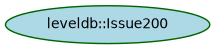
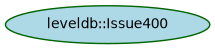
(108, 25) -> (108, 25)
